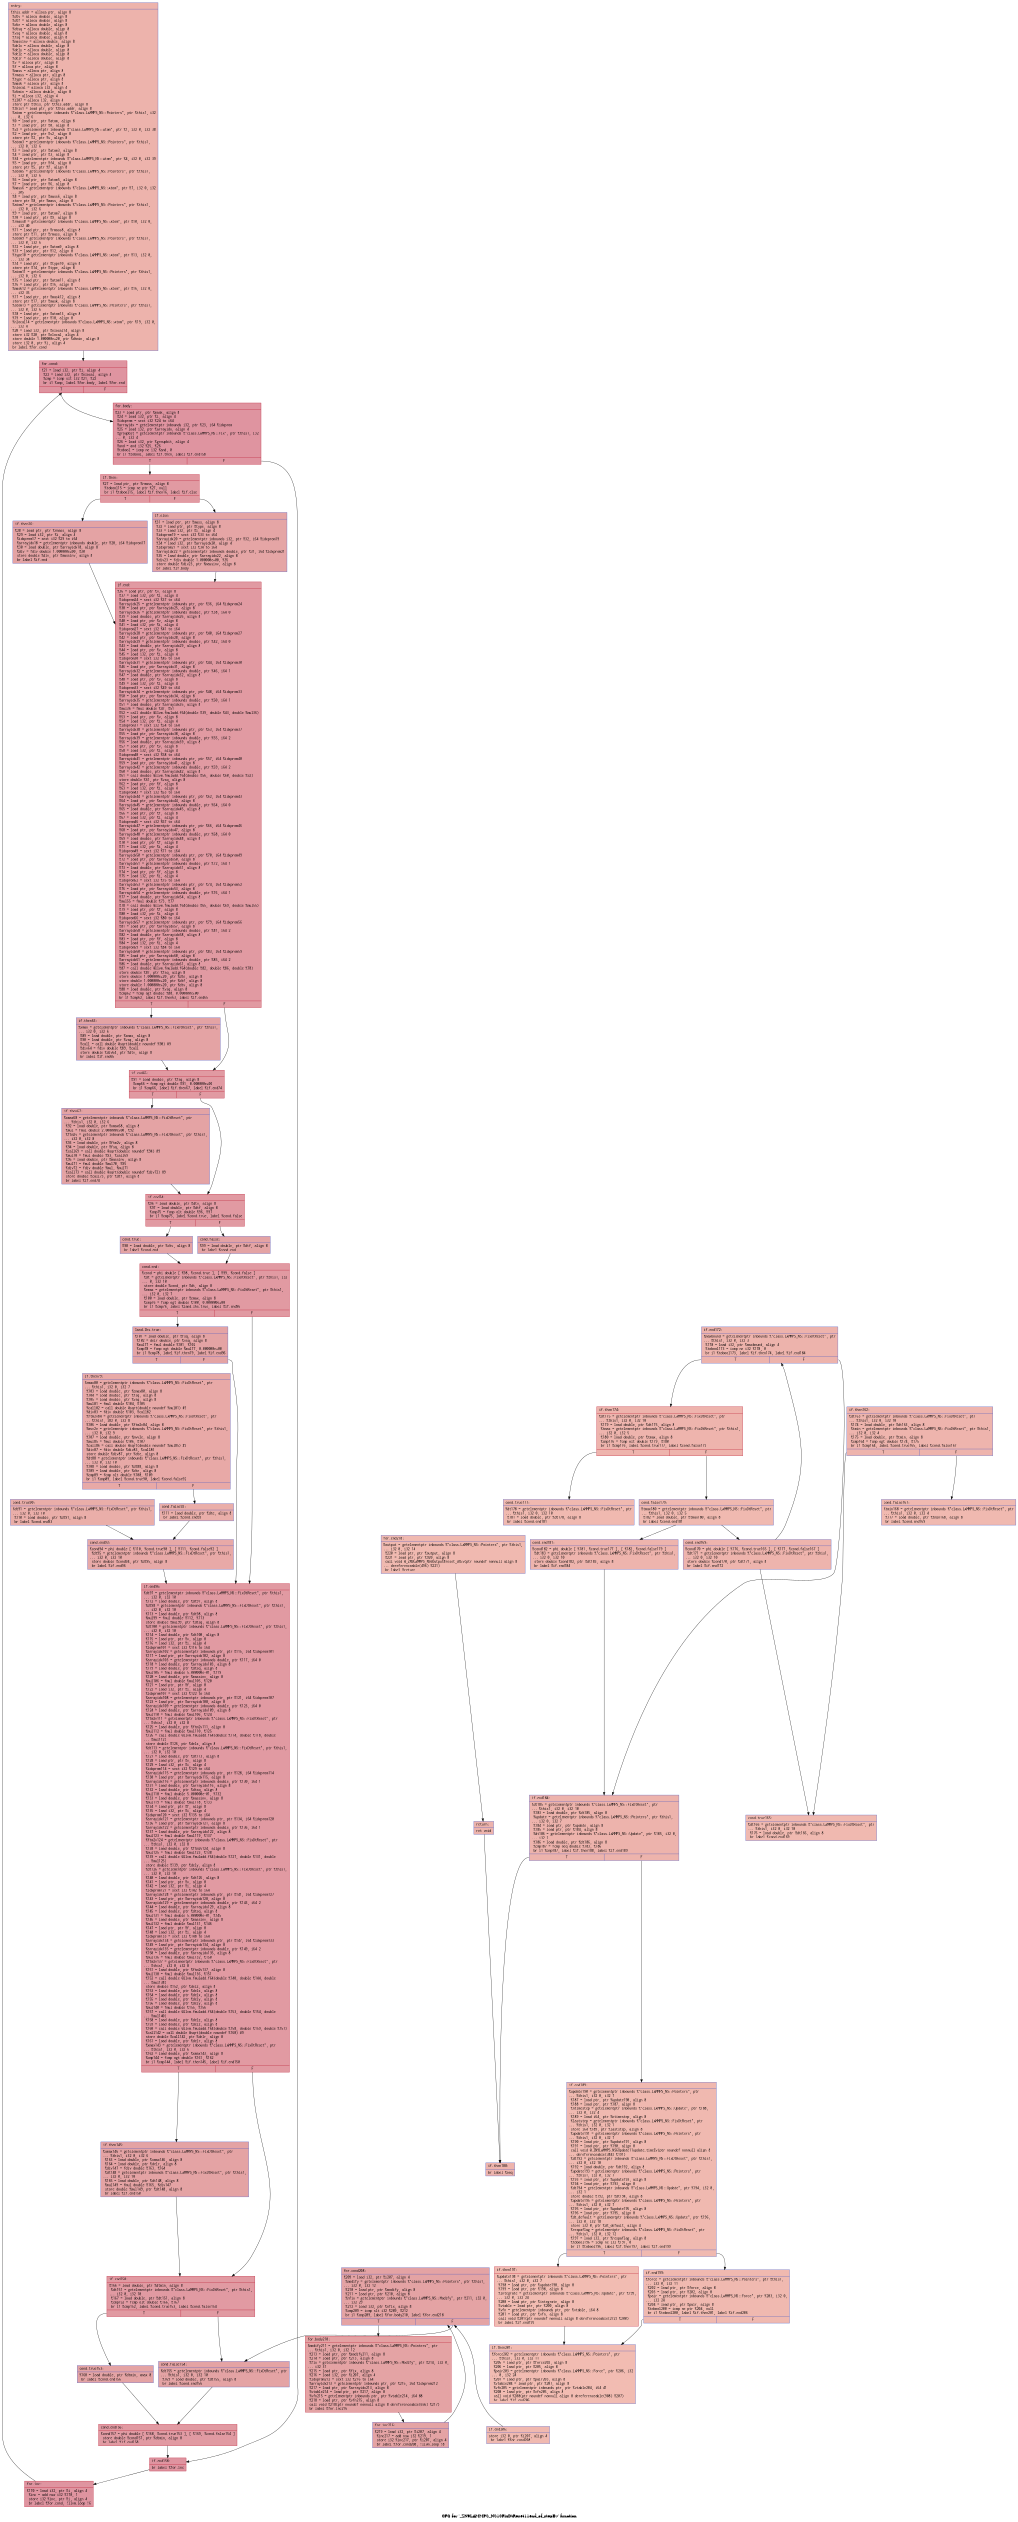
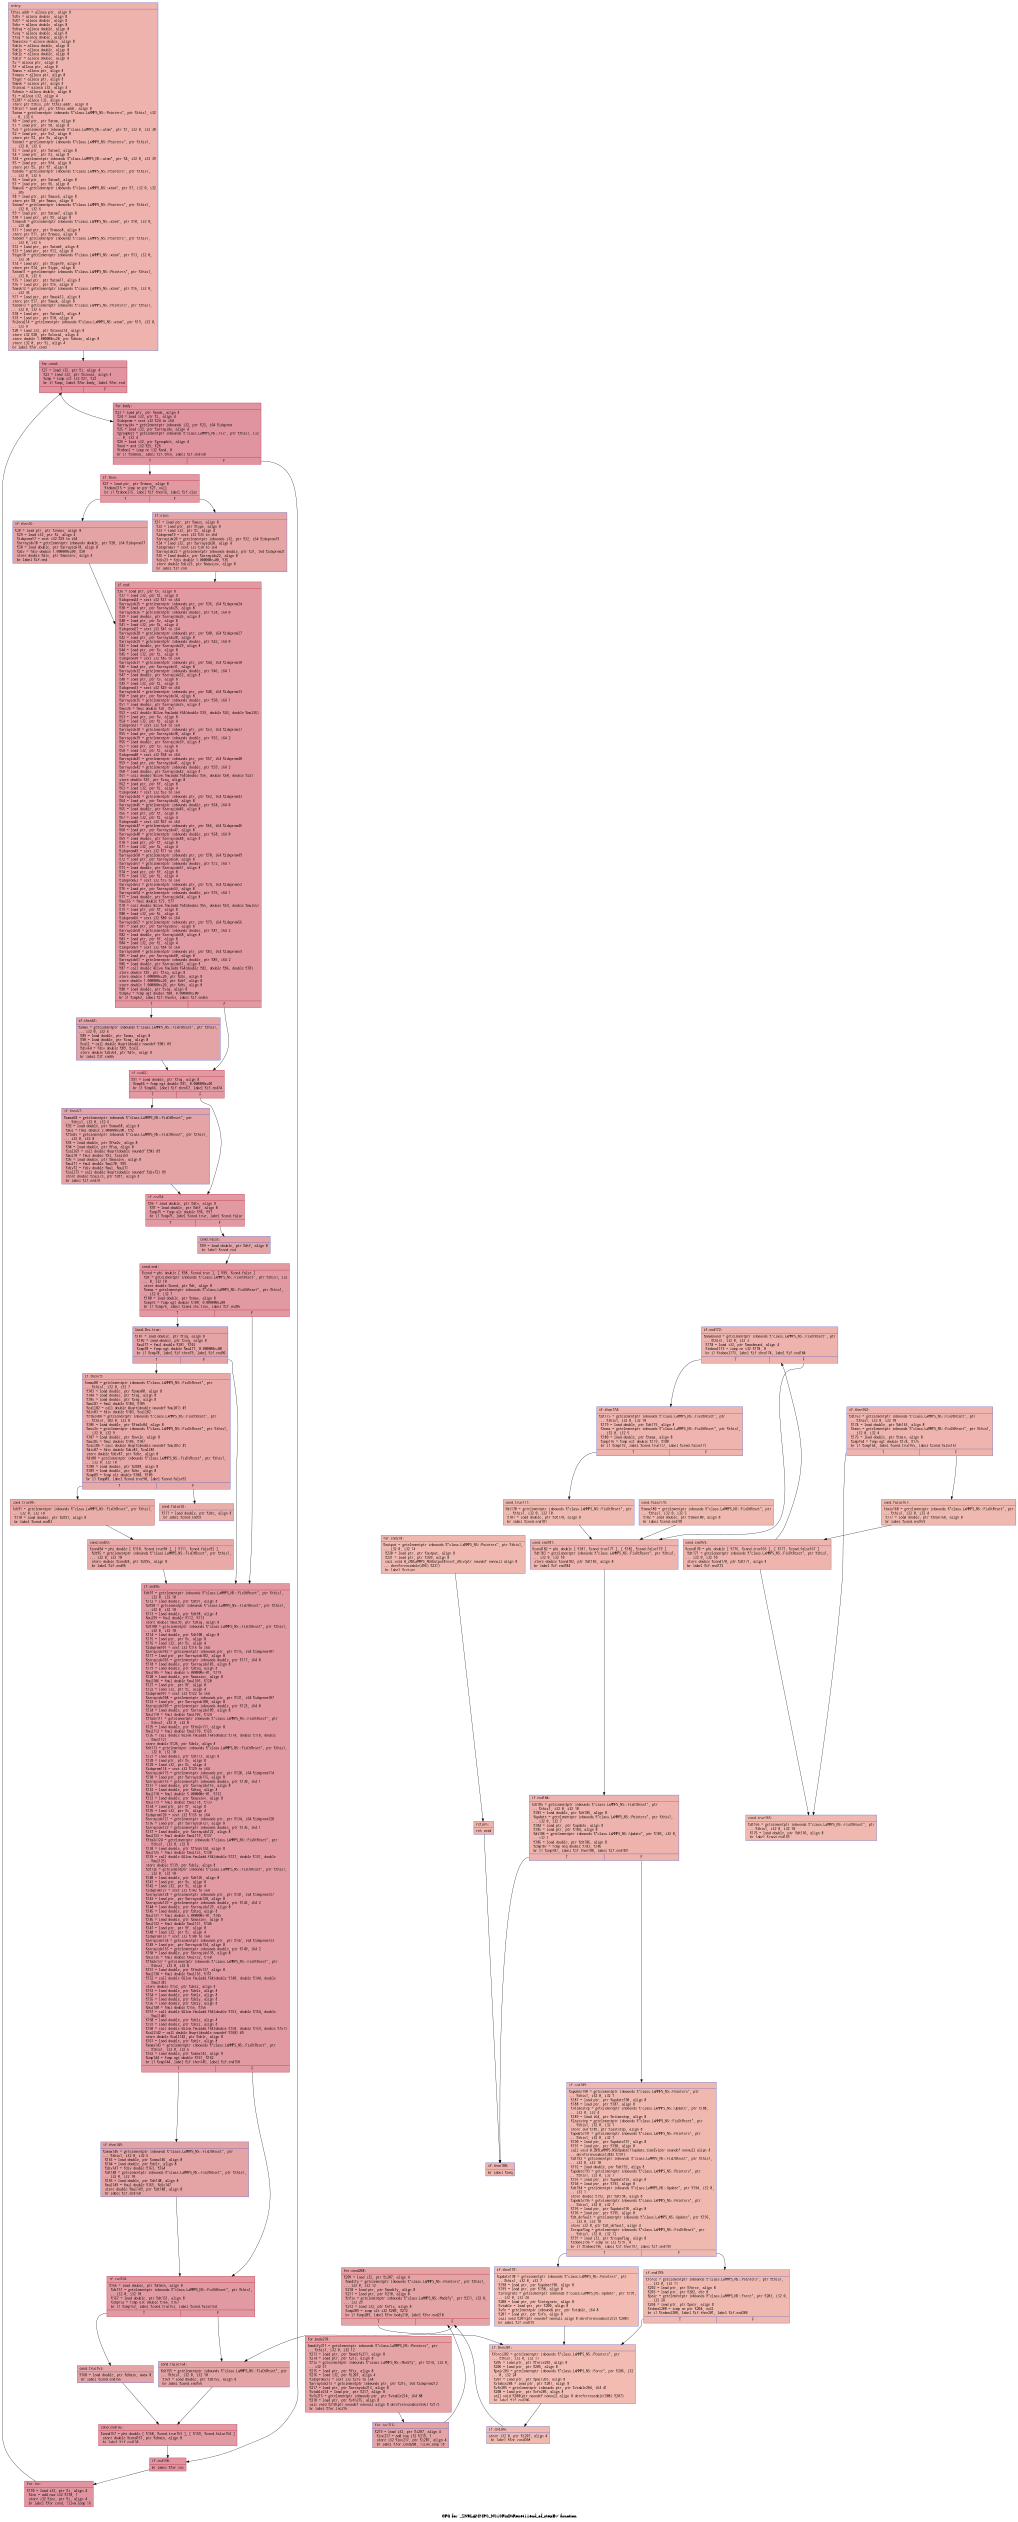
(172, 568) -> (171, 568)
(156, 1245) -> none
(171, 1341) -> (171, 1341)
none -> (156, 1367)
(670, 1431) -> (670, 1431)
(706, 1476) -> none
none -> (77, 1490)
(82, 1512) -> (82, 1512)
(182, 1529) -> none
none -> (585, 1531)
(729, 1531) -> (859, 1532)
(771, 1579) -> (785, 1496)
(679, 2292) -> (677, 2292)
(415, 2296) -> (415, 2296)
(566, 2296) -> (566, 2296)
(378, 2329) -> (439, 2334)
none -> (533, 2414)
